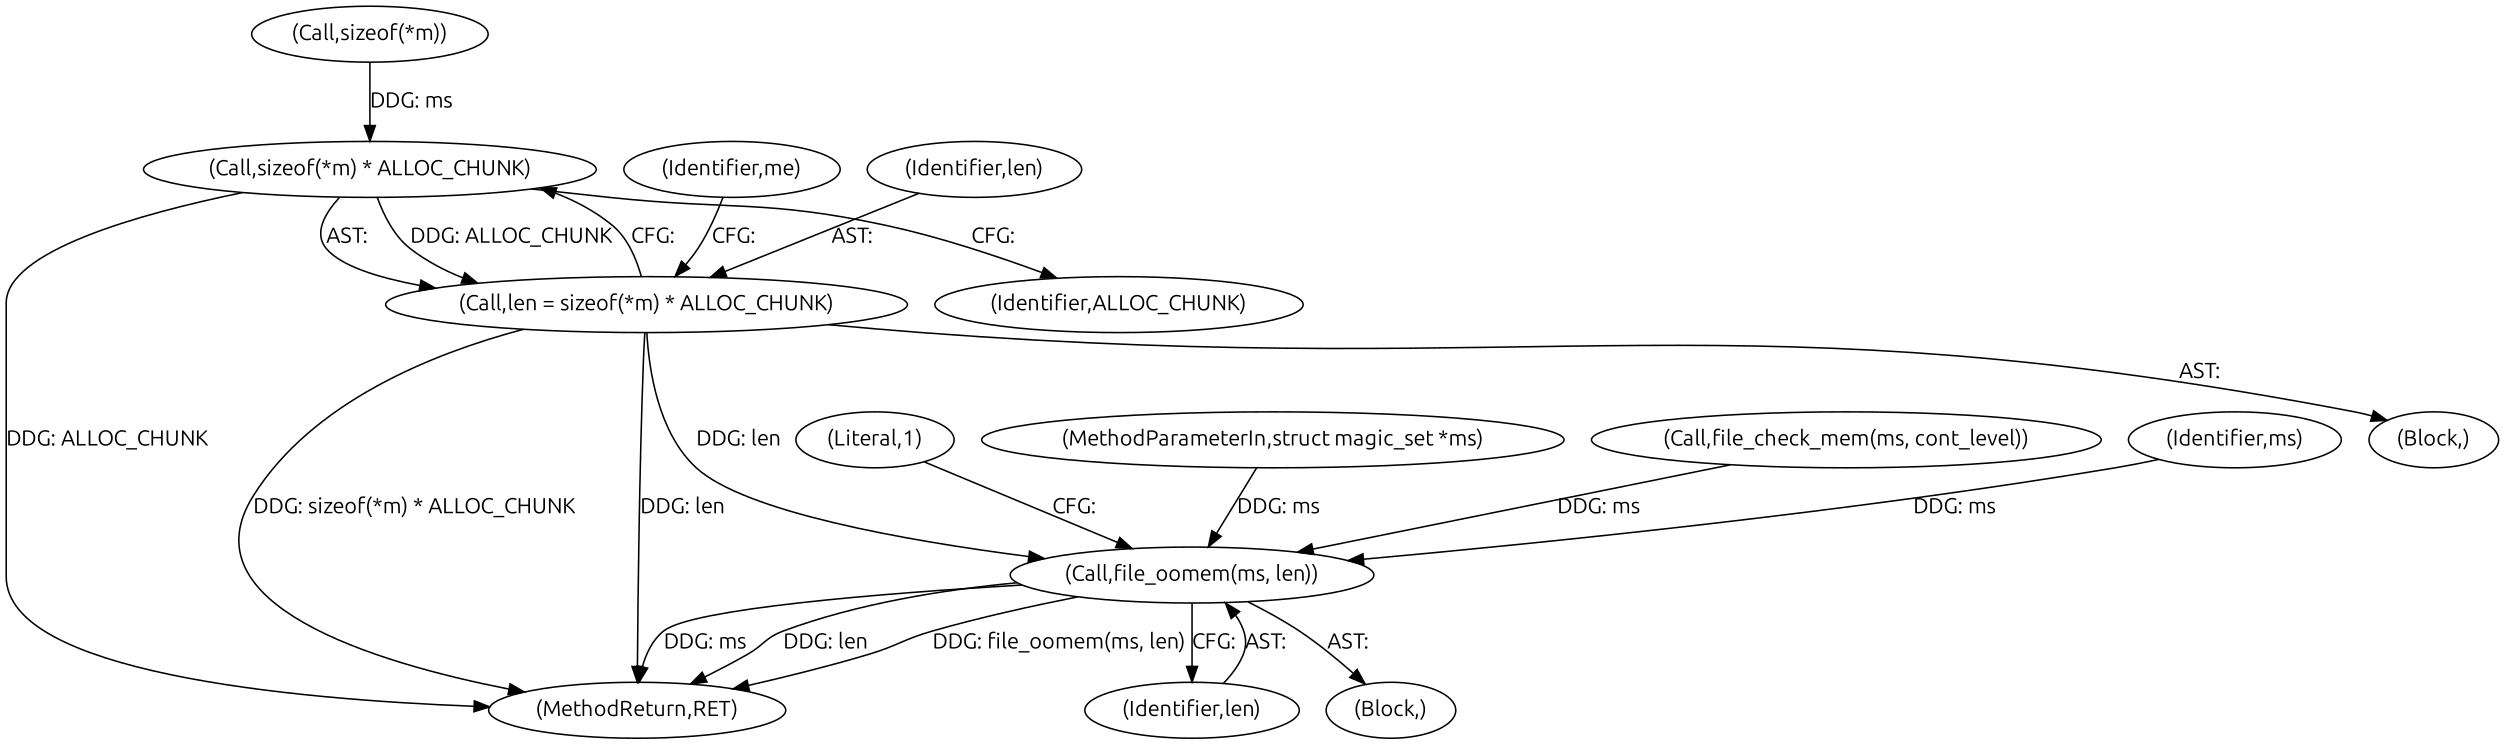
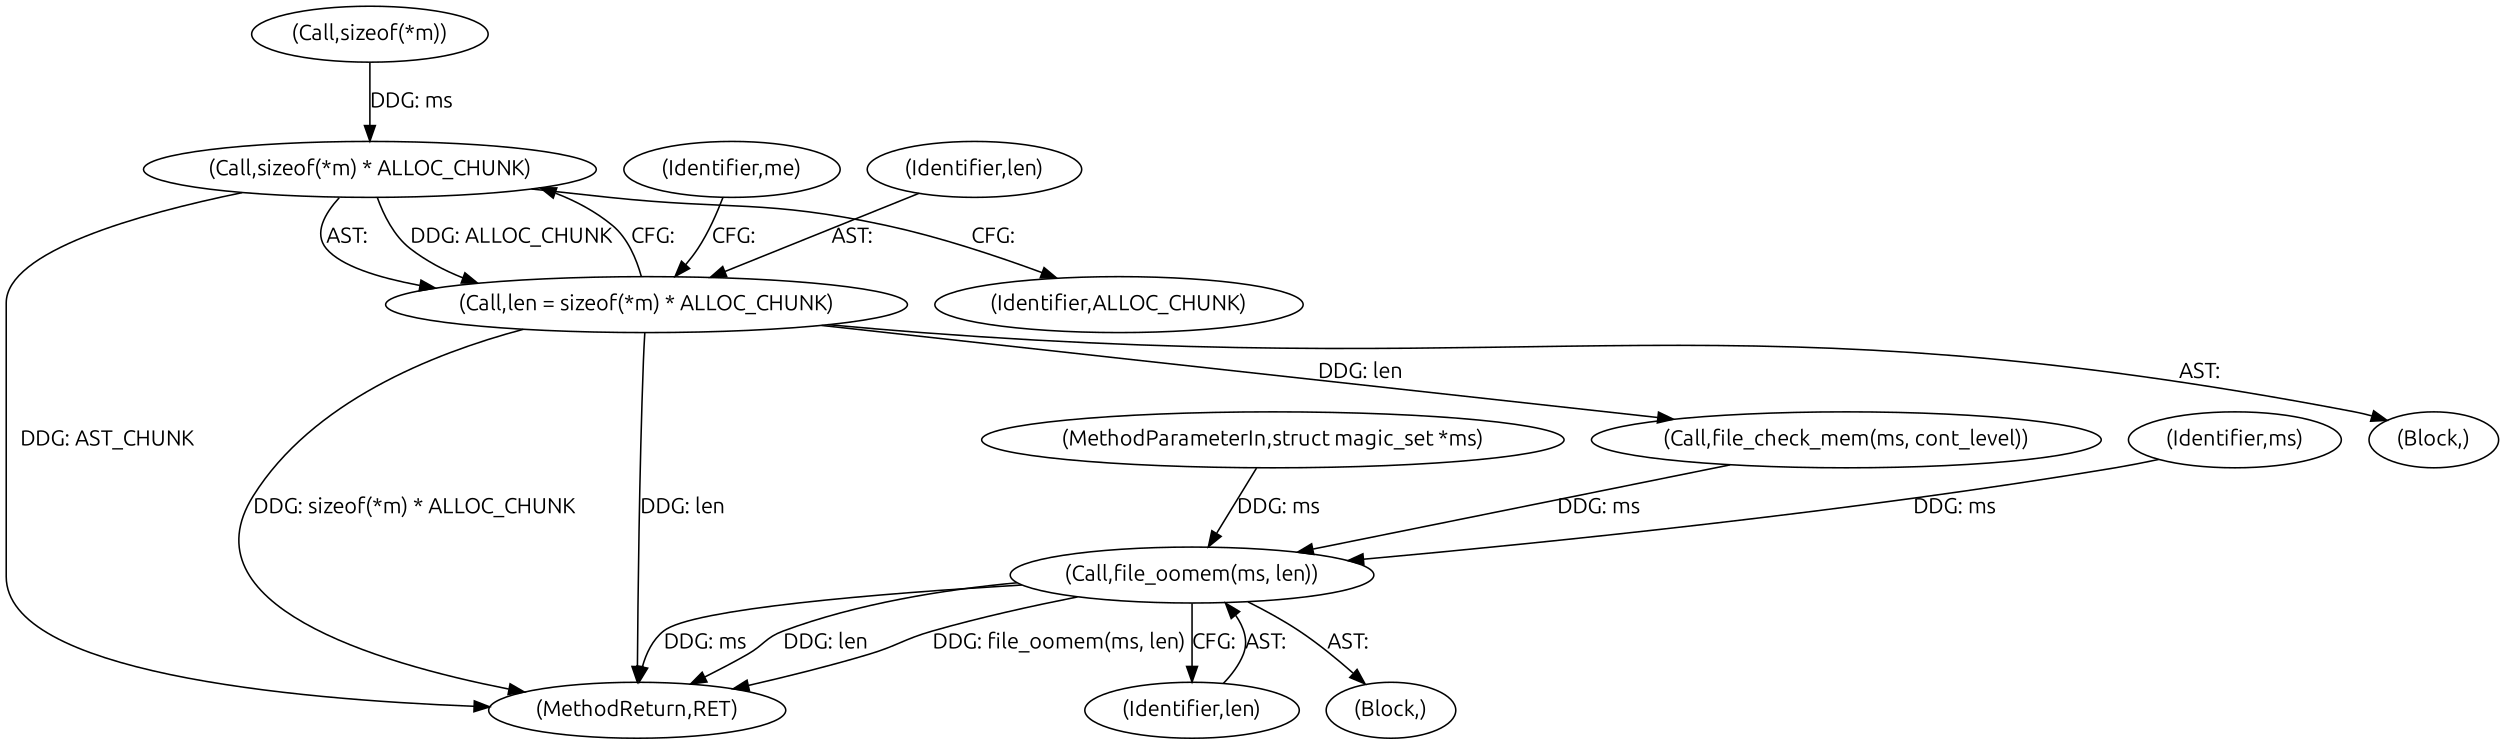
(107, 440) -> (107, 440)
(875, 440) -> none
(786, 510) -> (1240, 371)
